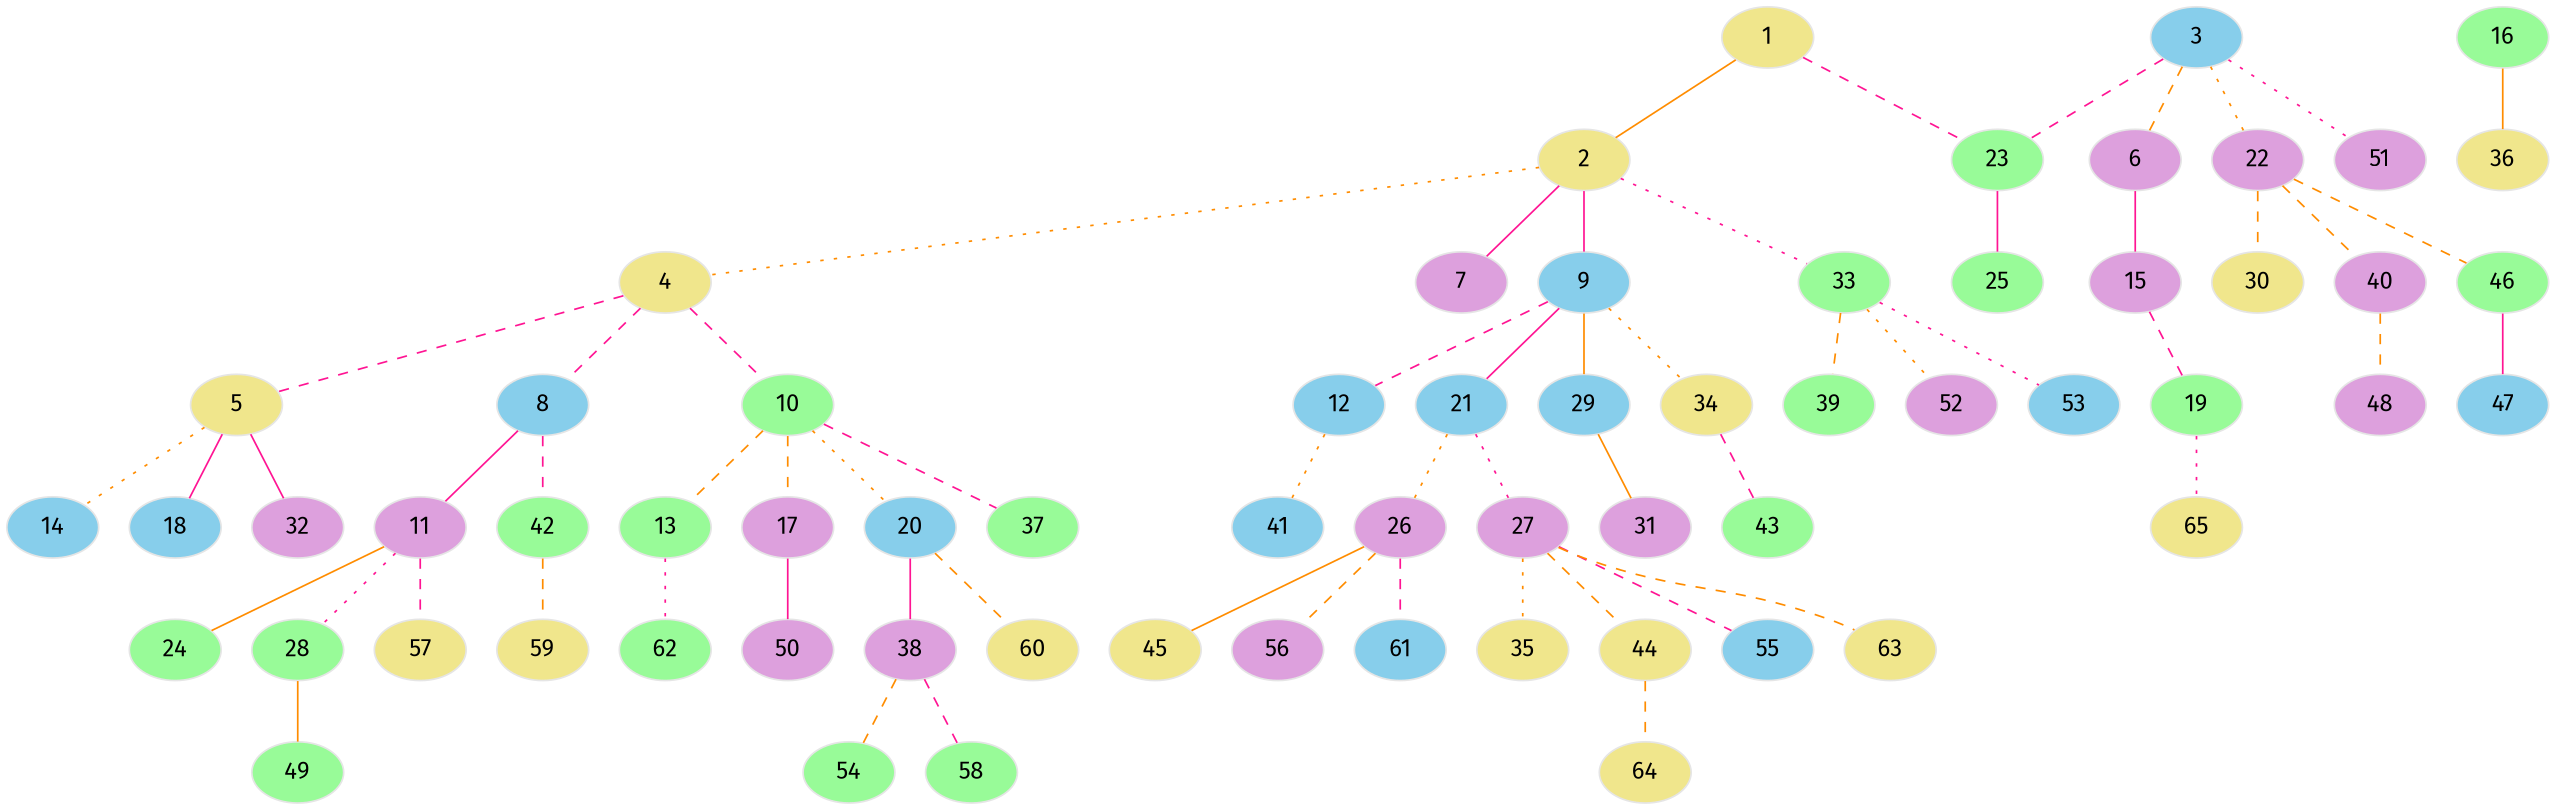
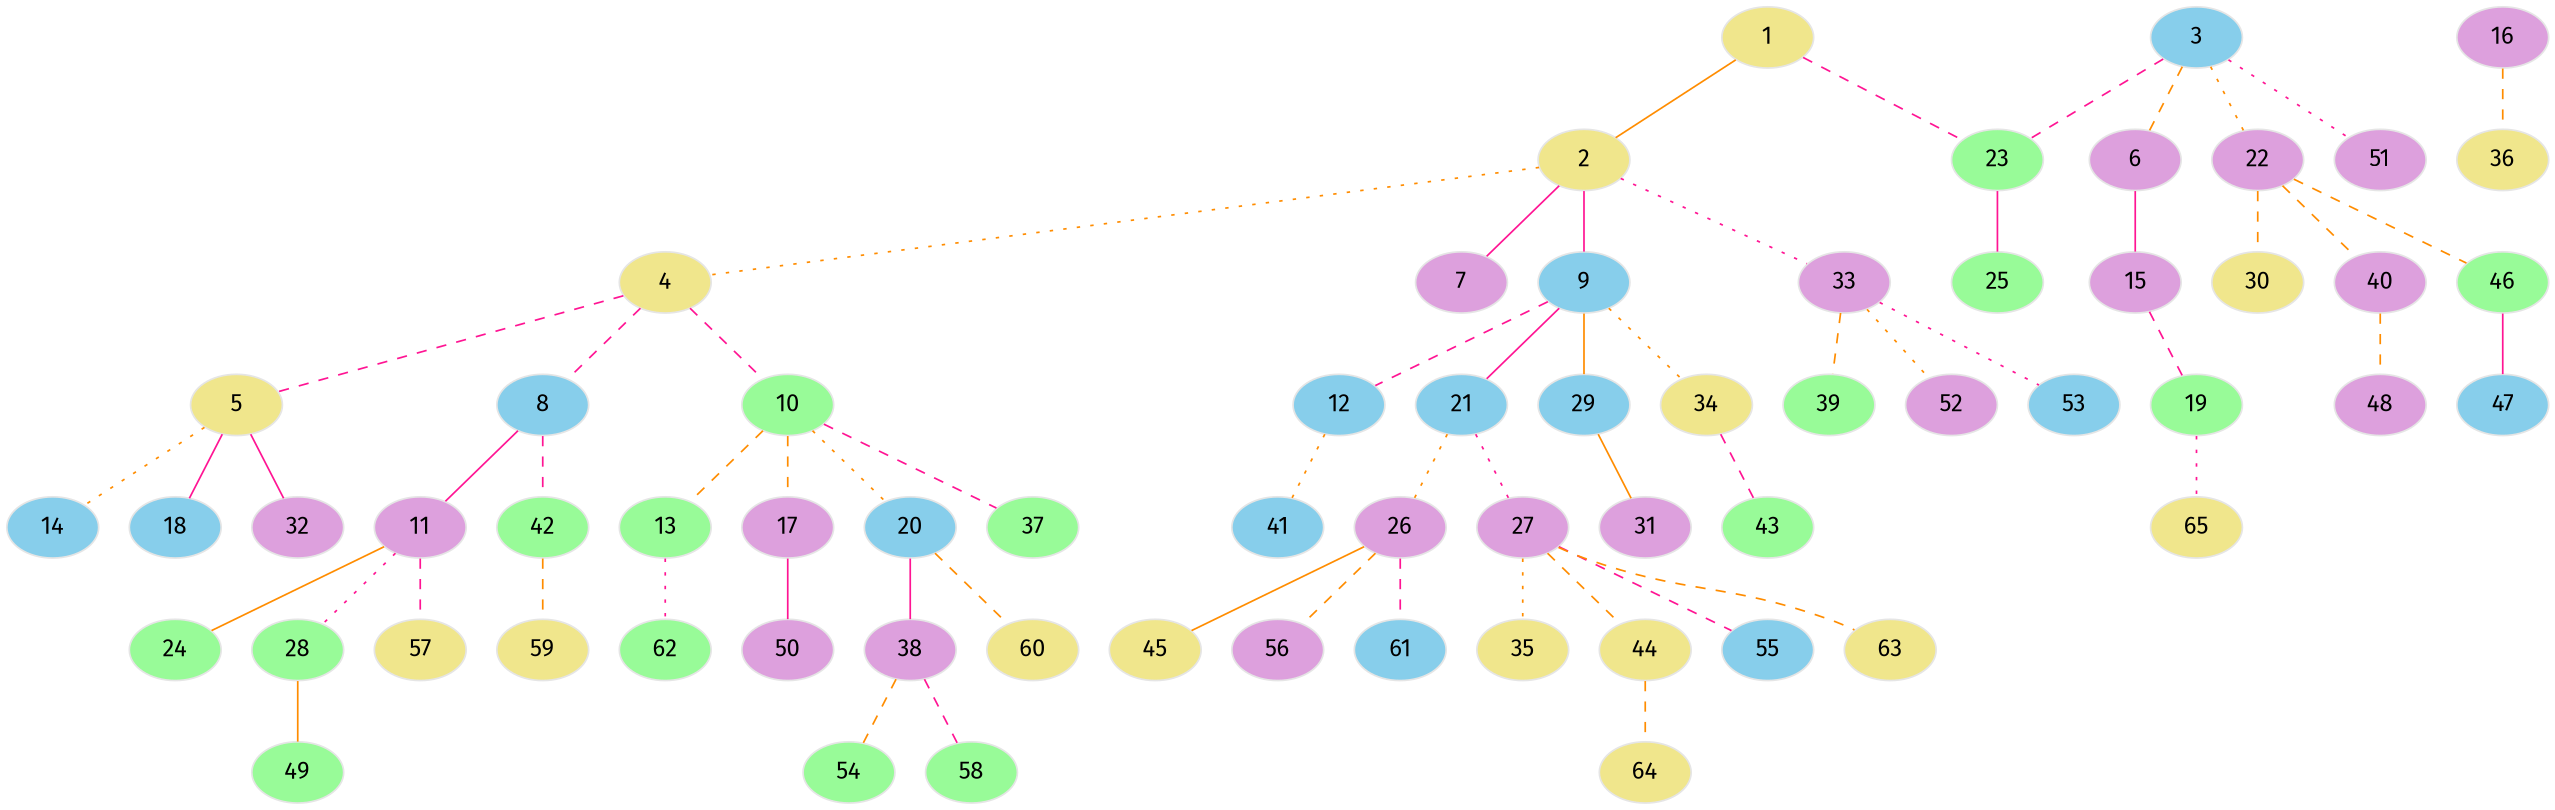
(2503, 37) -> (2503, 37)
(2503, 99) -> (2503, 99)
(1844, 282) -> (1844, 282)
